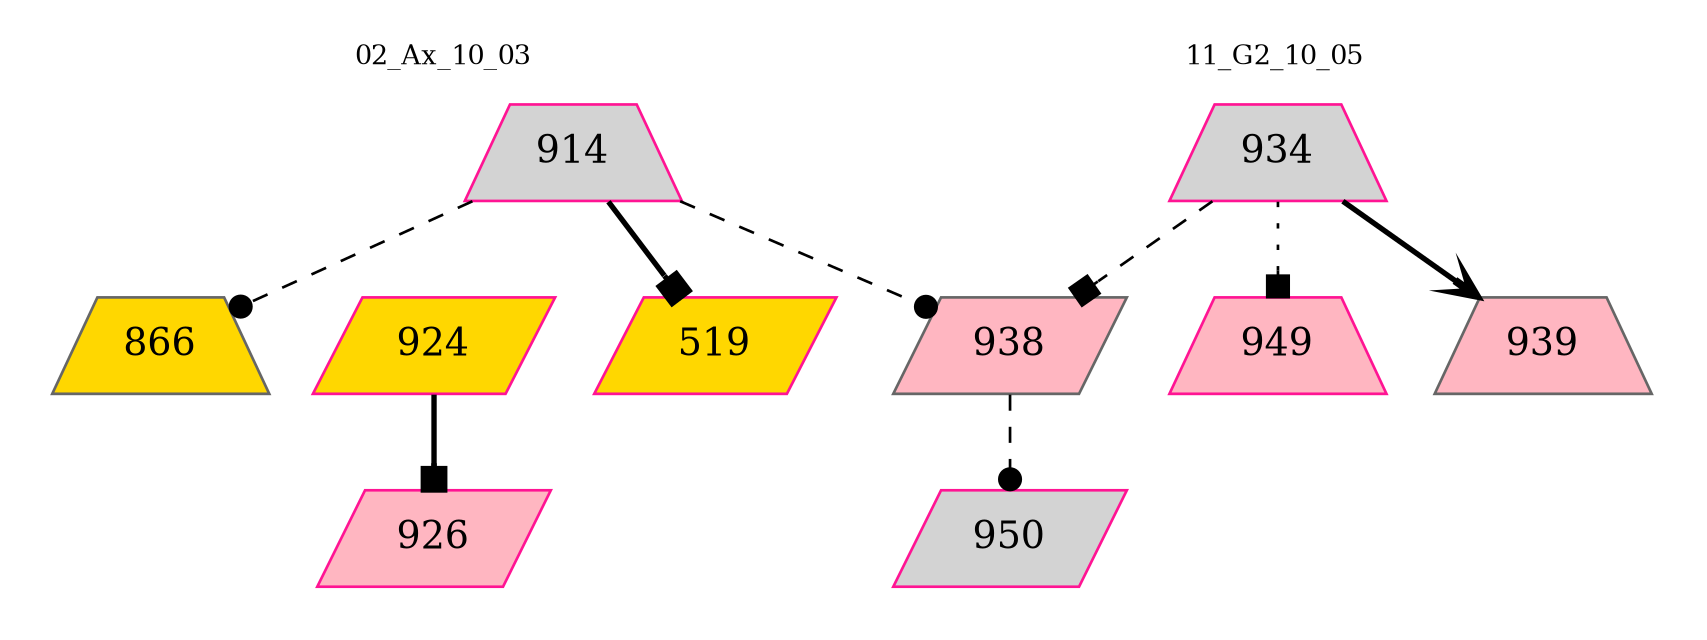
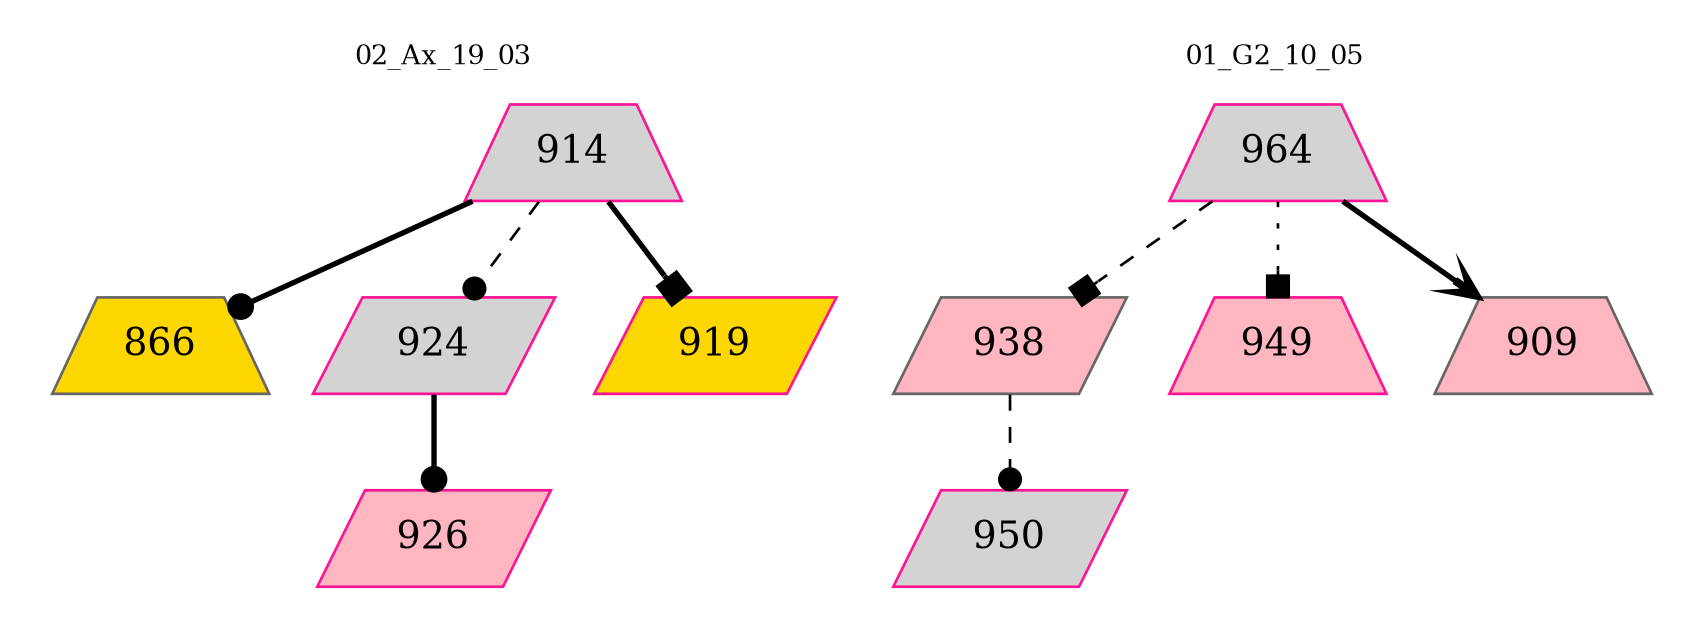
(443, 58) -> (443, 58)
(1275, 58) -> (1275, 58)
(1278, 153) -> (1278, 153)
(362, 252) -> (362, 252)
(798, 252) -> (510, 241)
(434, 346) -> (434, 346)
(715, 346) -> (715, 346)
(1543, 346) -> (1543, 346)
(434, 432) -> (434, 432)
